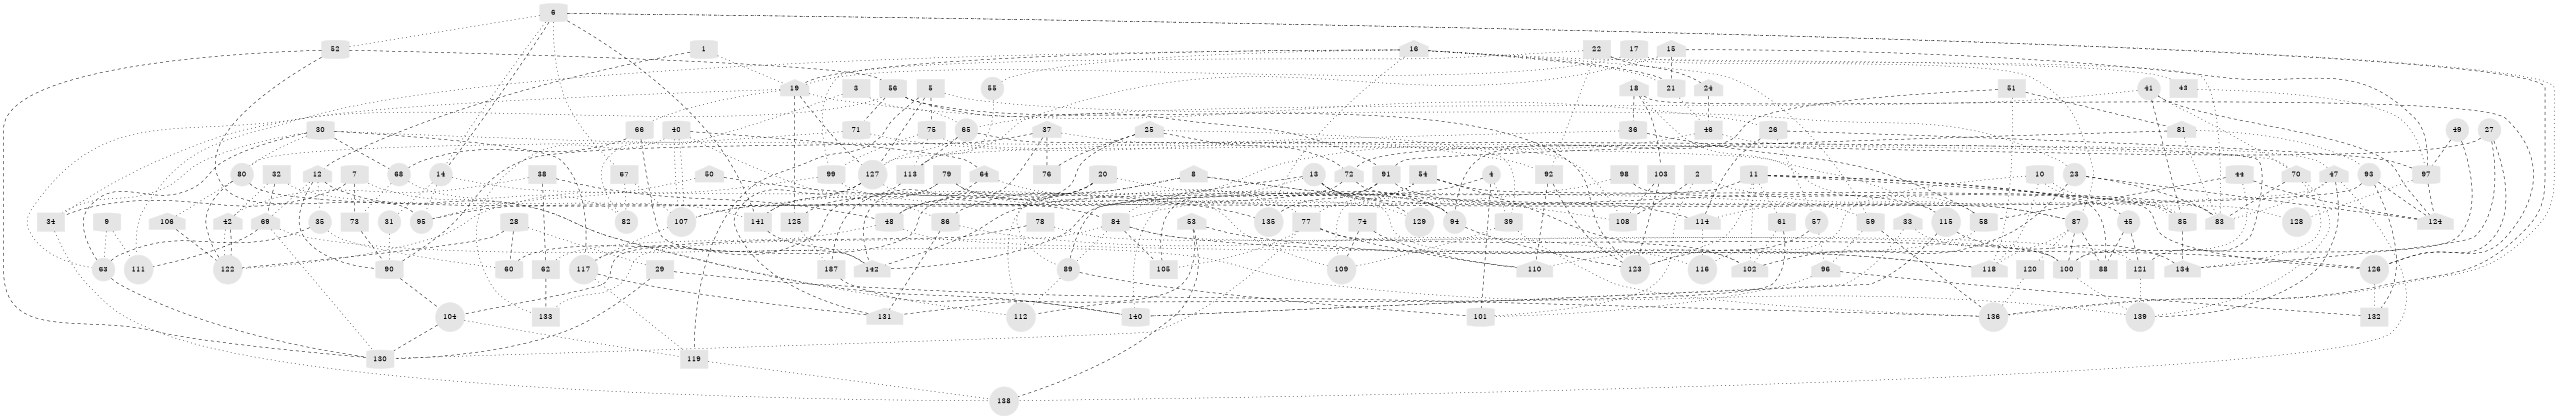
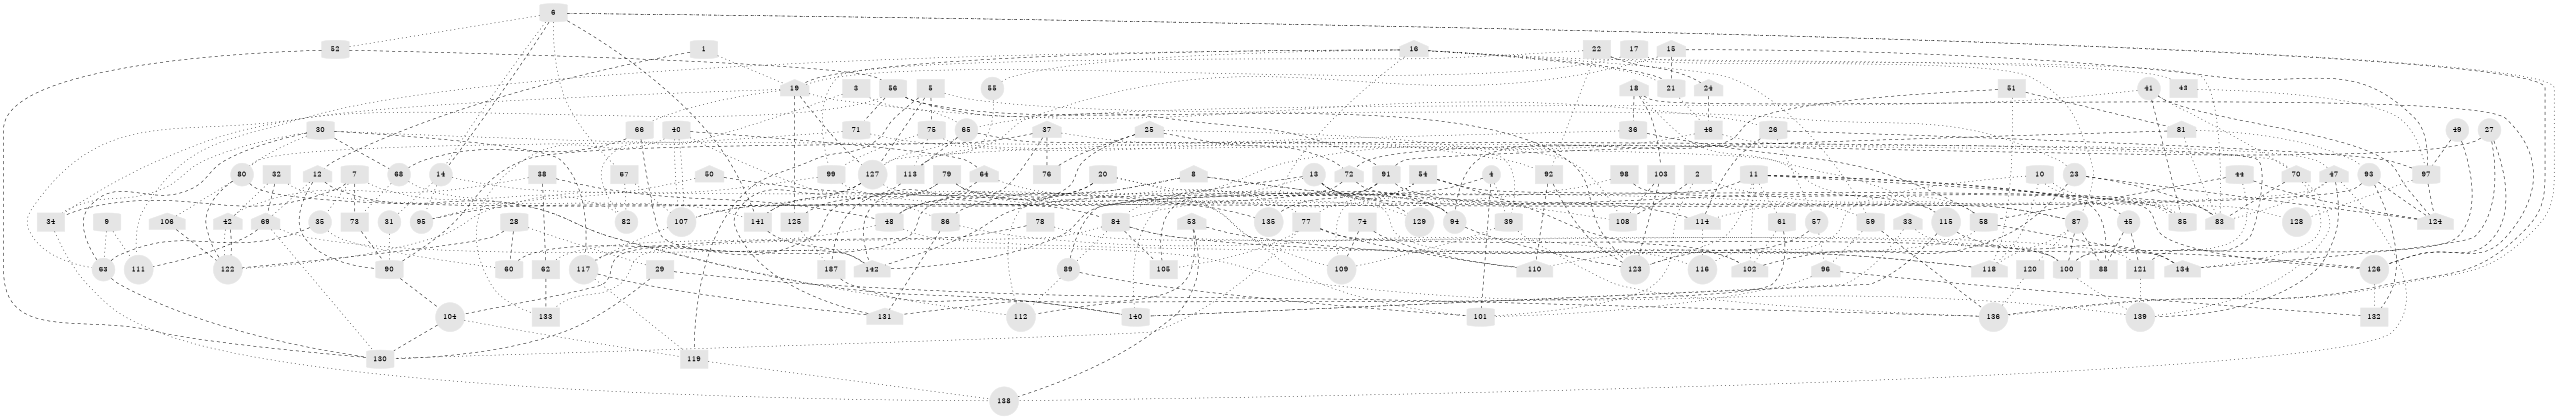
(230, 192) -> none
(319, 196) -> (341, 194)
(1017, 222) -> (1285, 264)
(2183, 241) -> (2082, 241)
